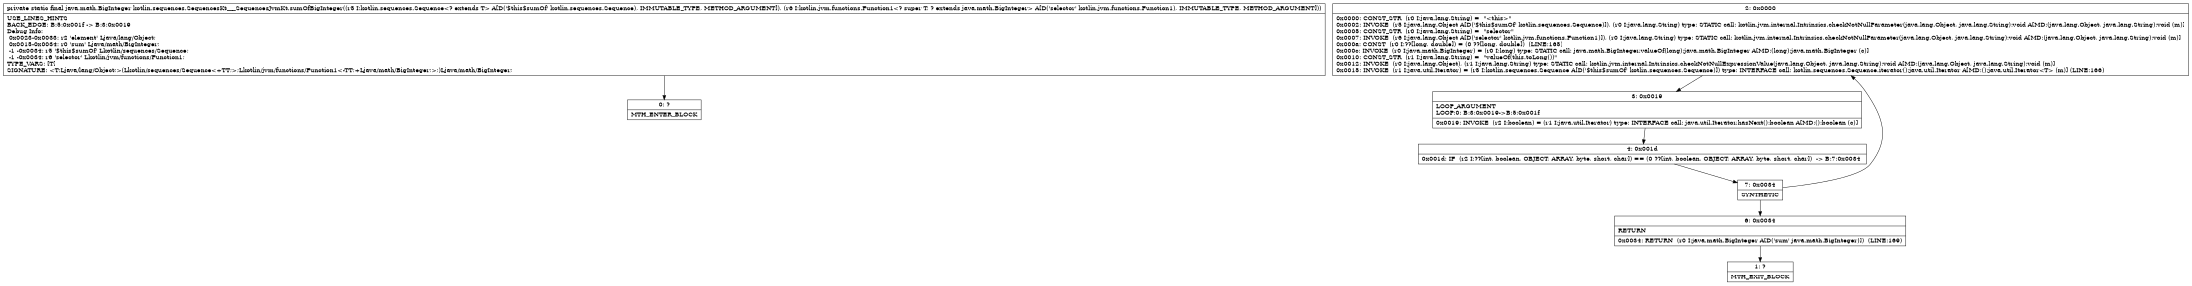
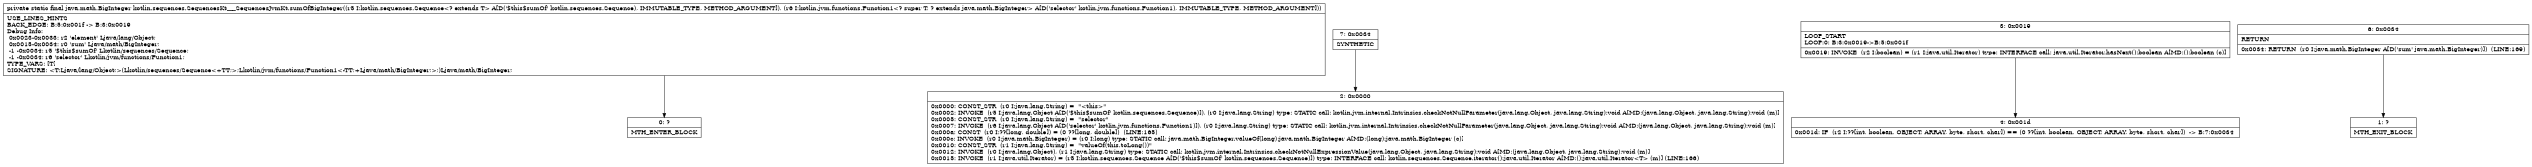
(1691, 82) -> none
(1466, 106) -> (1825, 36)
(1704, 173) -> none
(1760, 206) -> none
